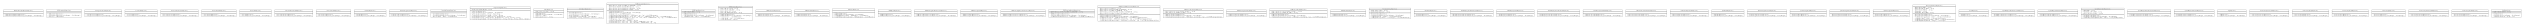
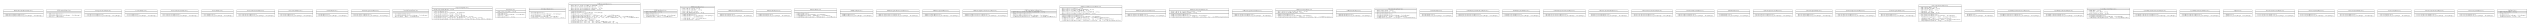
(219, 13) -> none
none -> (1145, 13)
